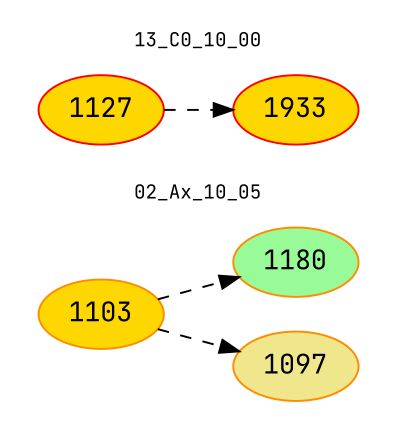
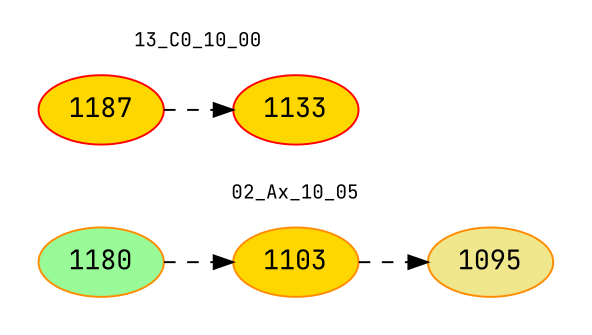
(101, 110) -> (101, 110)
(296, 110) -> (296, 110)
(189, 291) -> (189, 262)
(296, 366) -> (491, 262)
